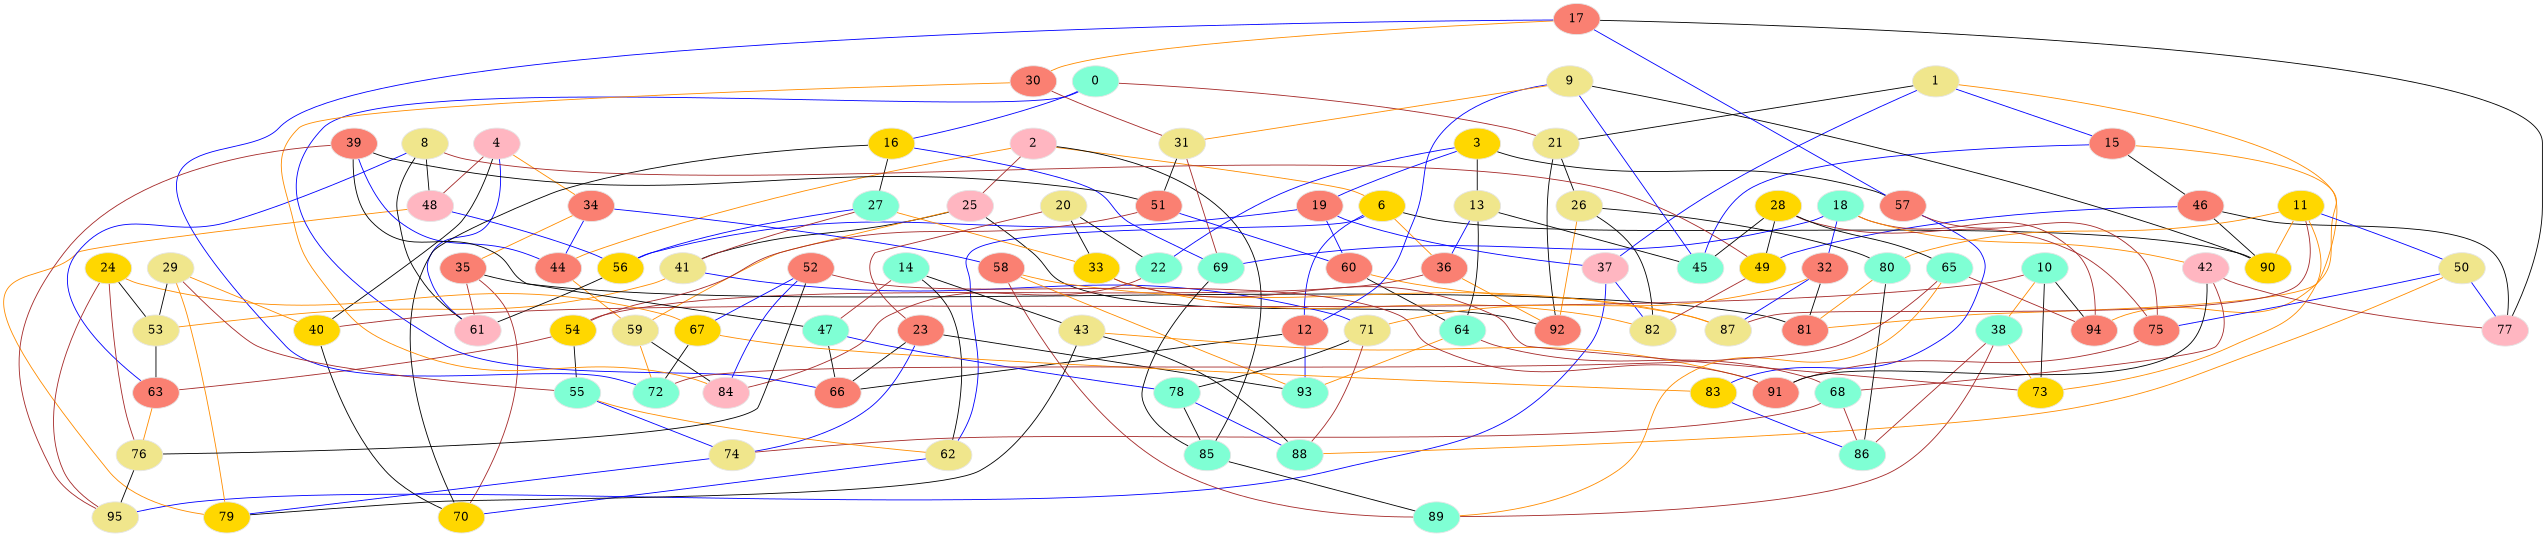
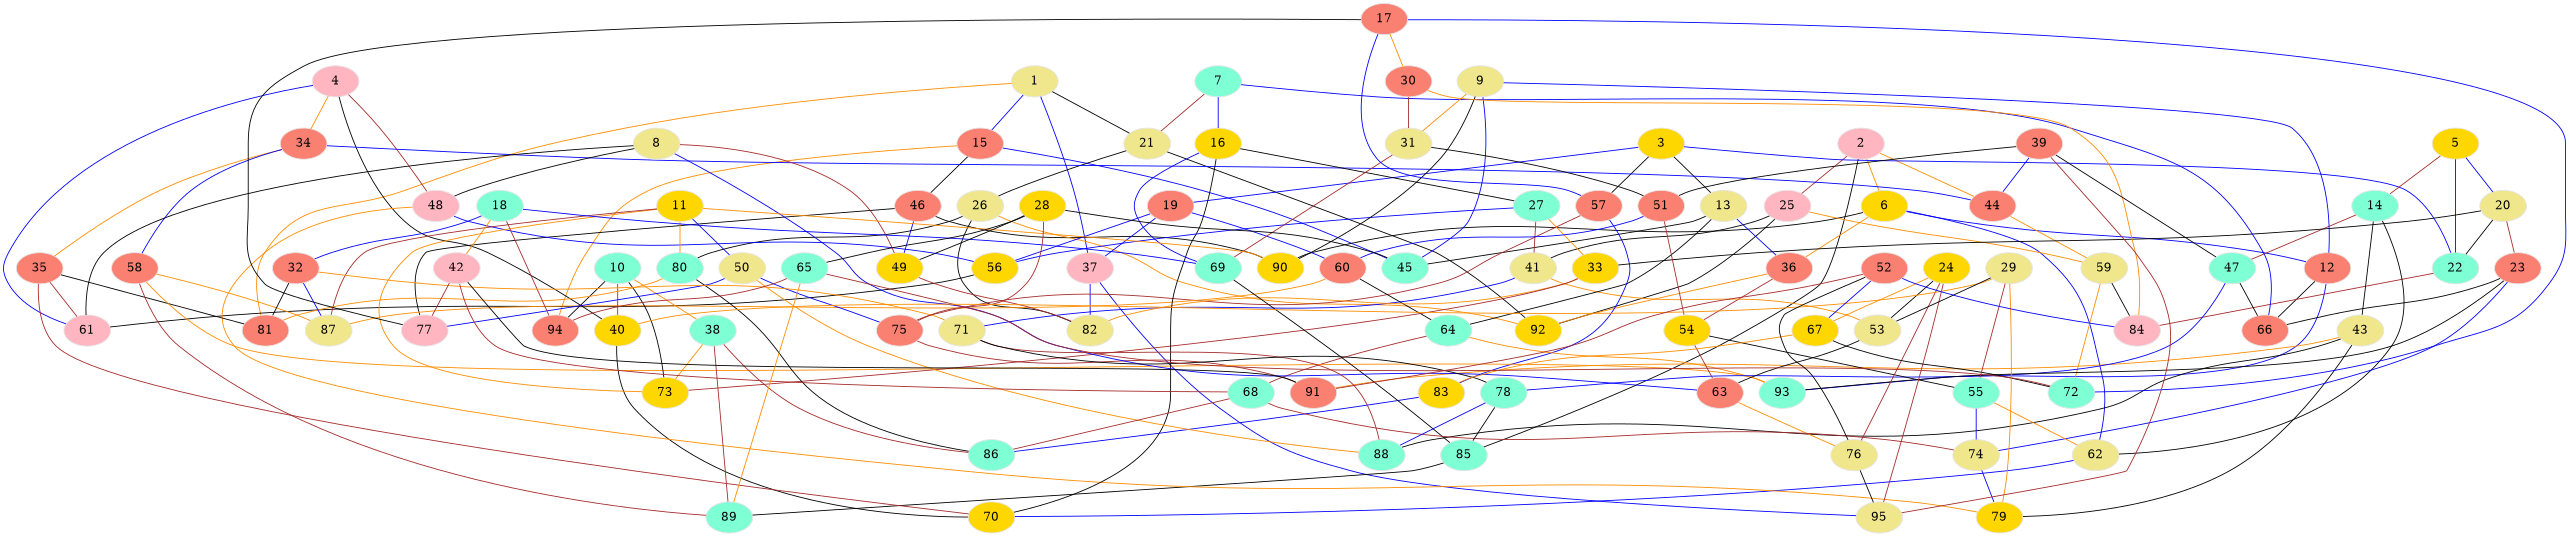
(1096, 81) -> (1218, 81)
none -> (2456, 144)
(1558, 331) -> (1538, 331)
